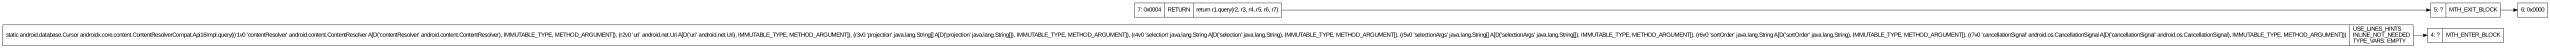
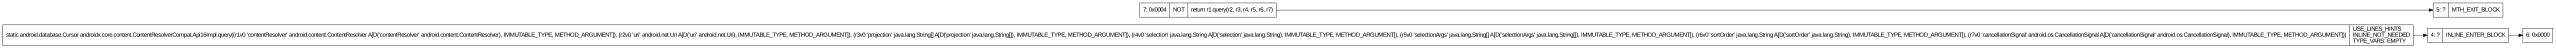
(1179, 10) -> (1179, 10)
(2507, 10) -> (2514, 35)
(2473, 35) -> (2476, 35)
